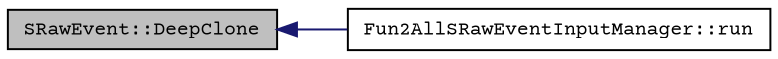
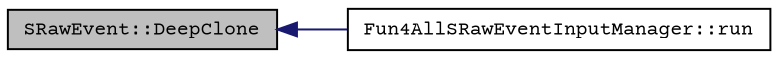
(559, 29) -> (559, 29)
